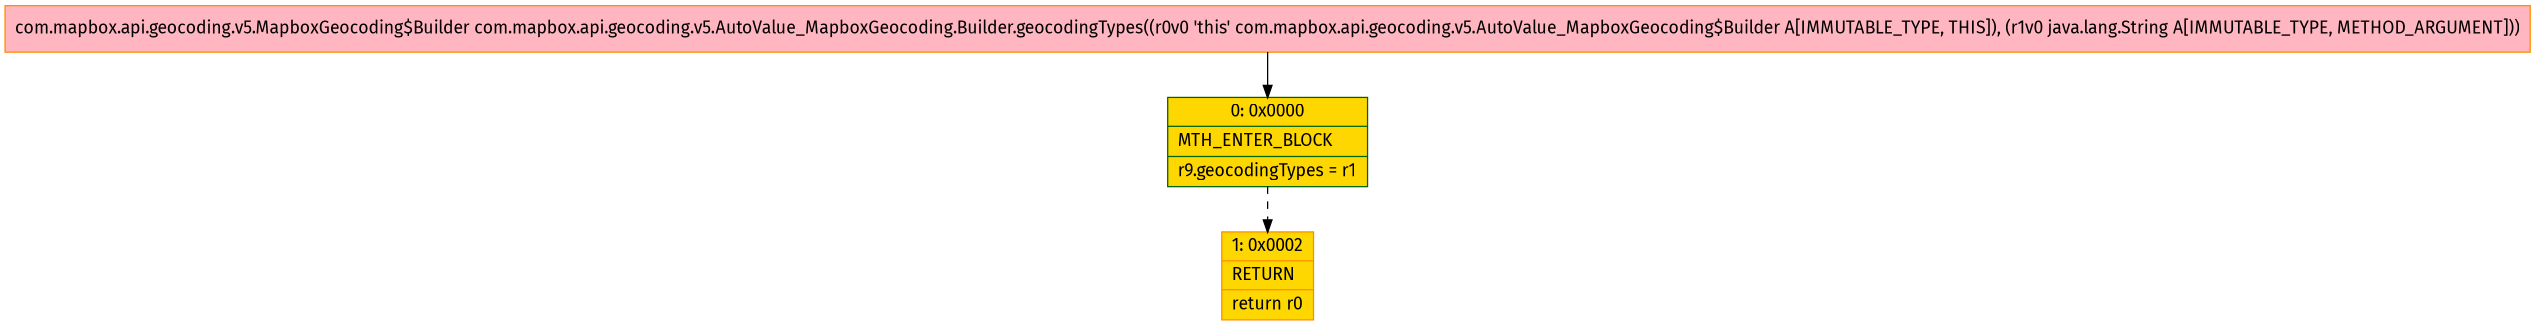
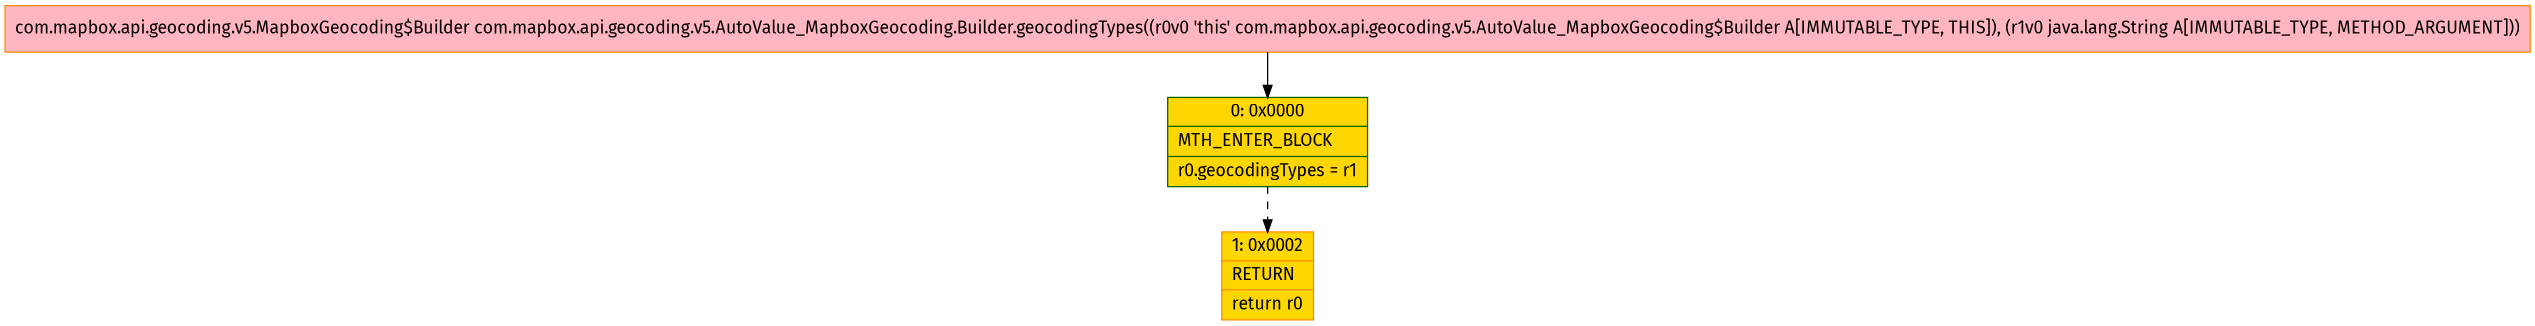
(1267, 171) -> (1268, 171)
